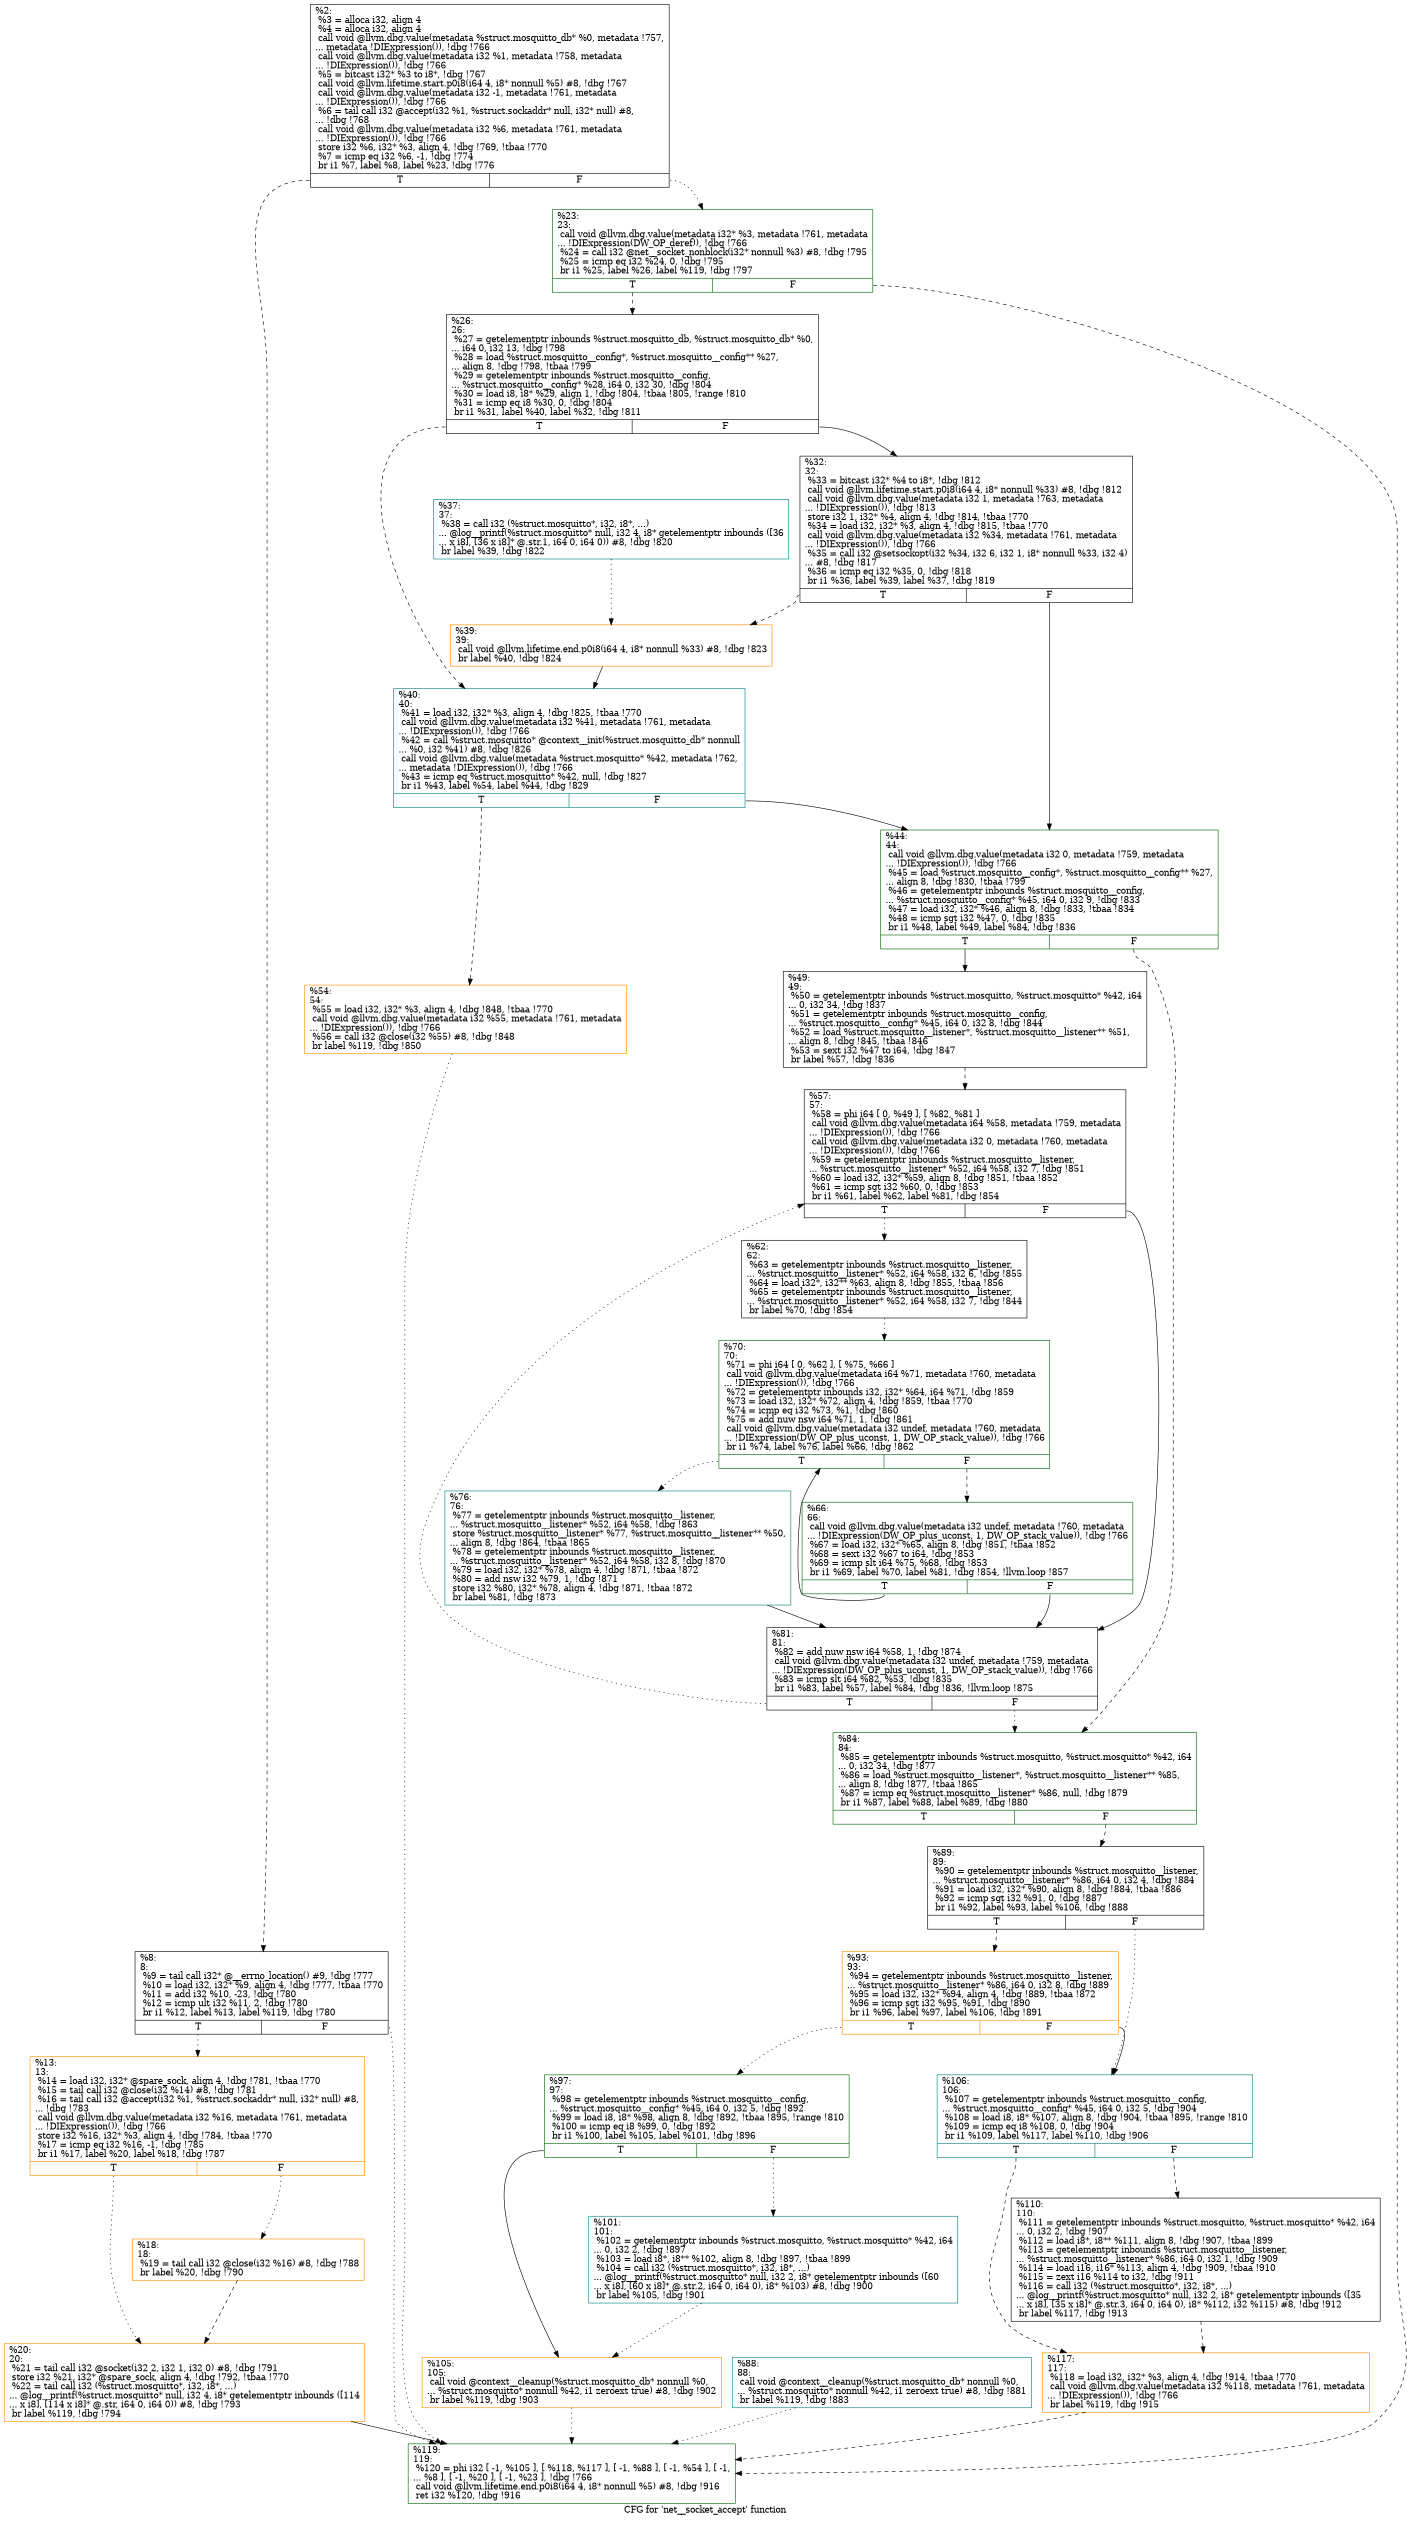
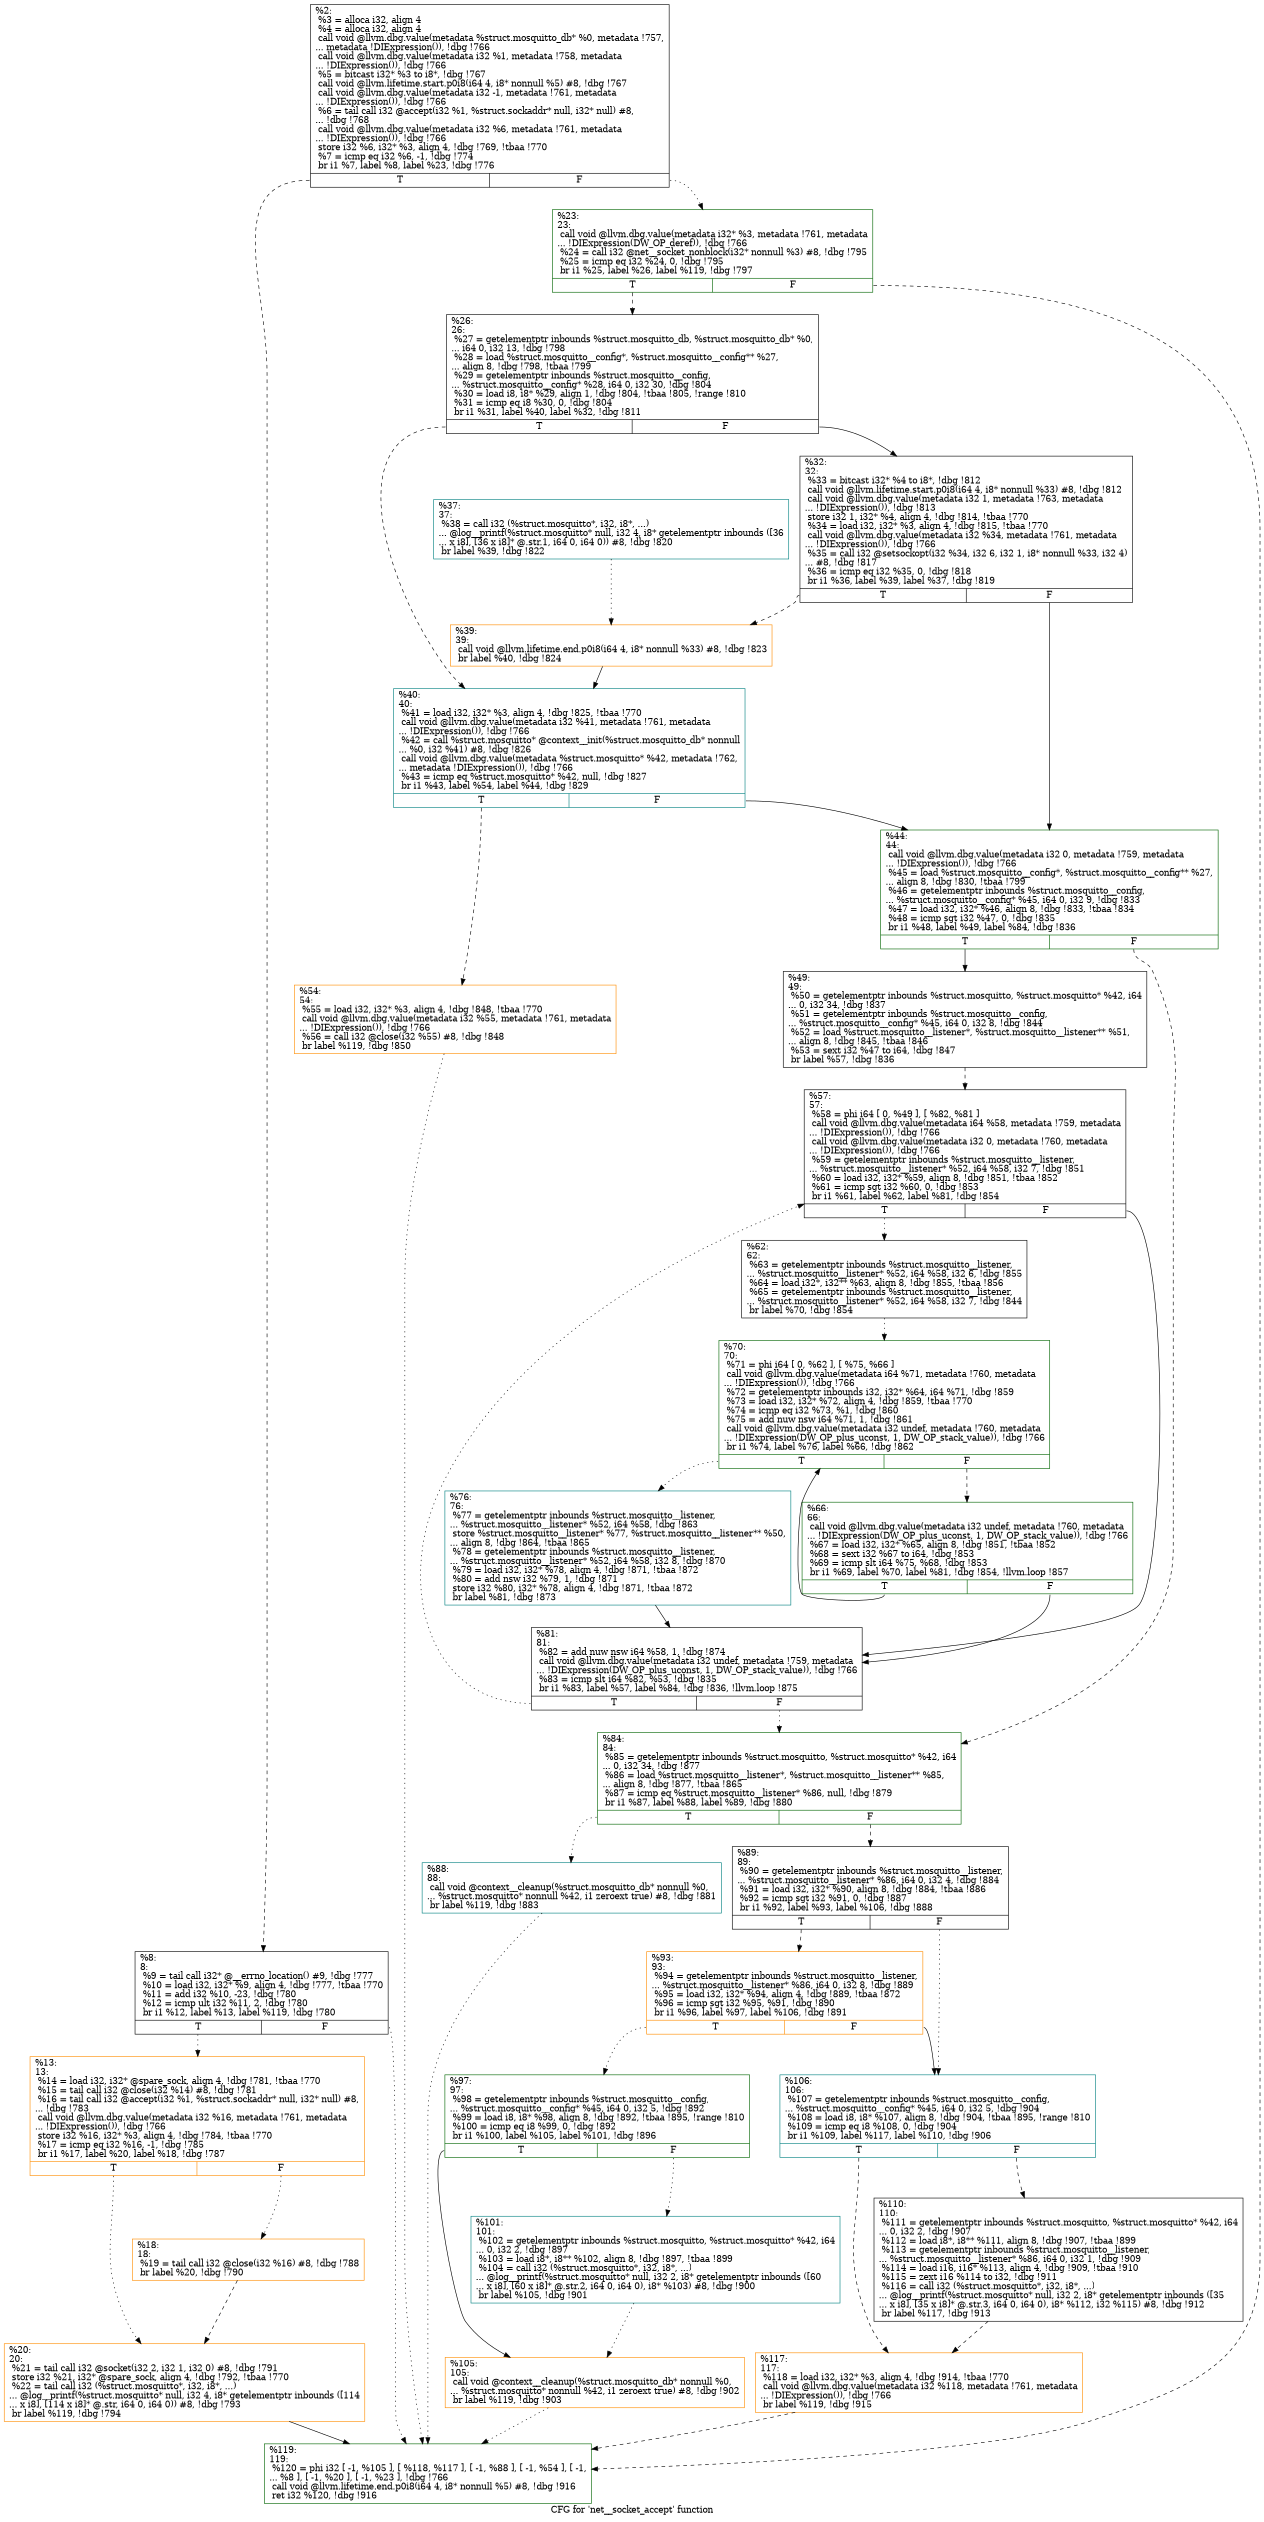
none -> (577, 1831)
